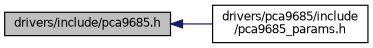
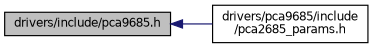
(290, 24) -> (290, 24)
